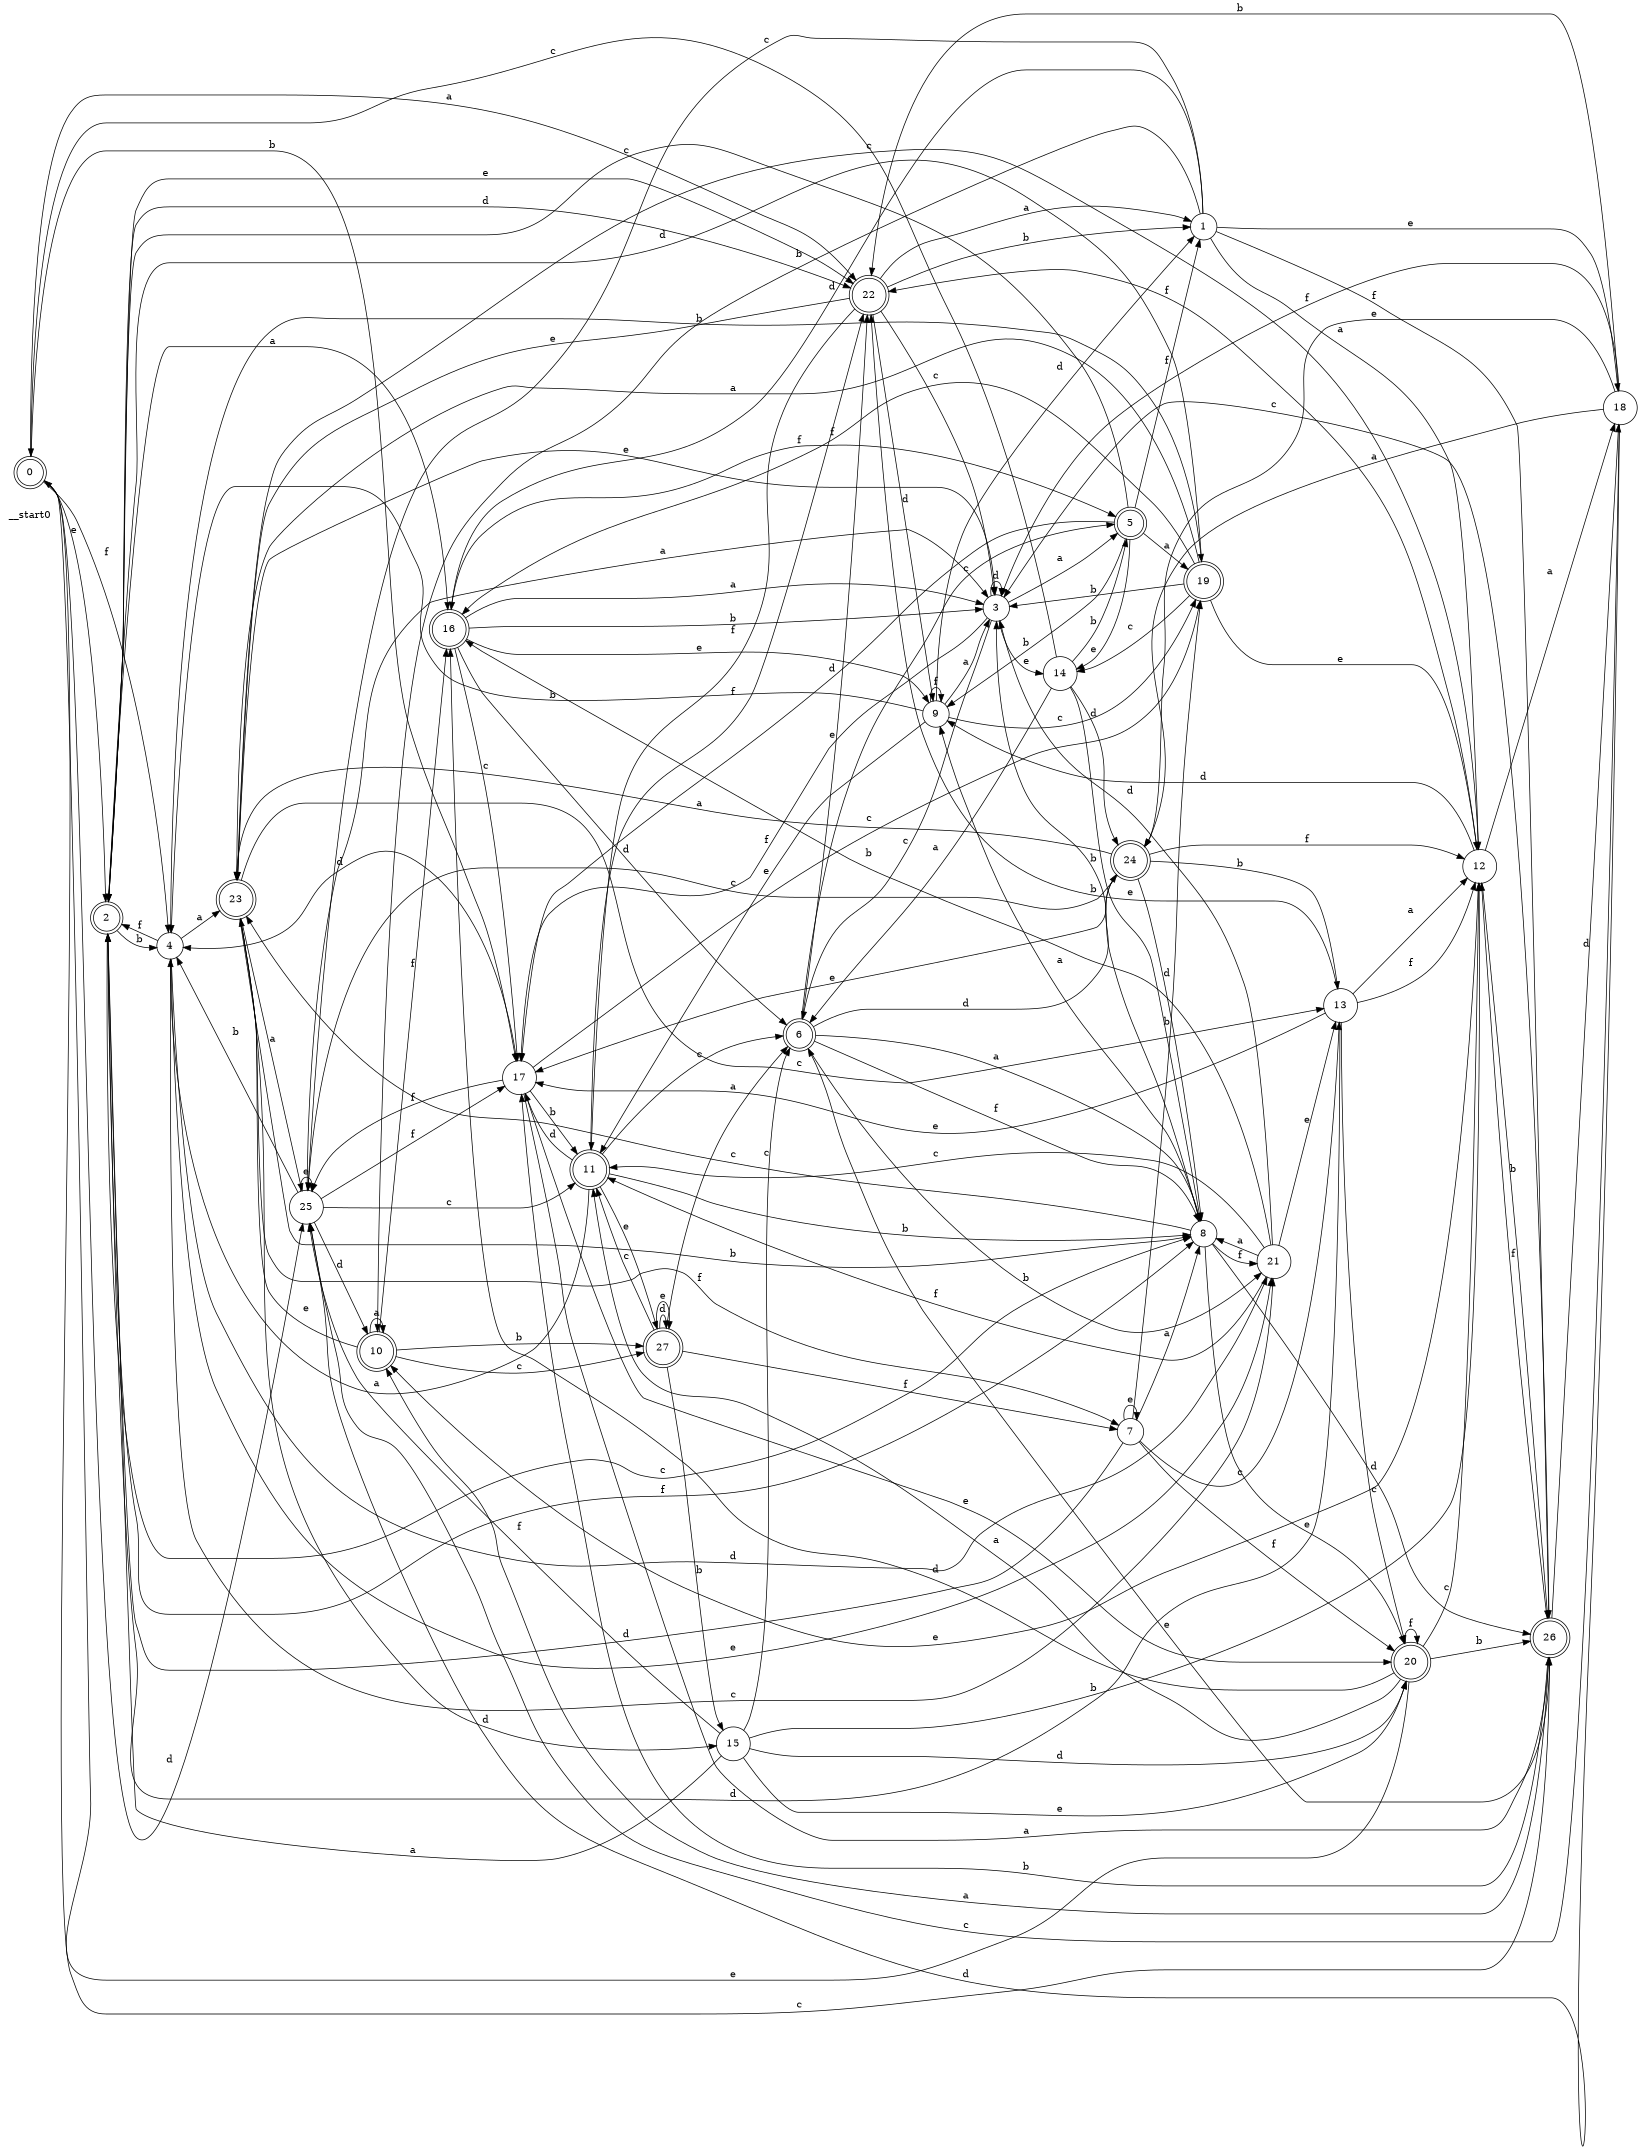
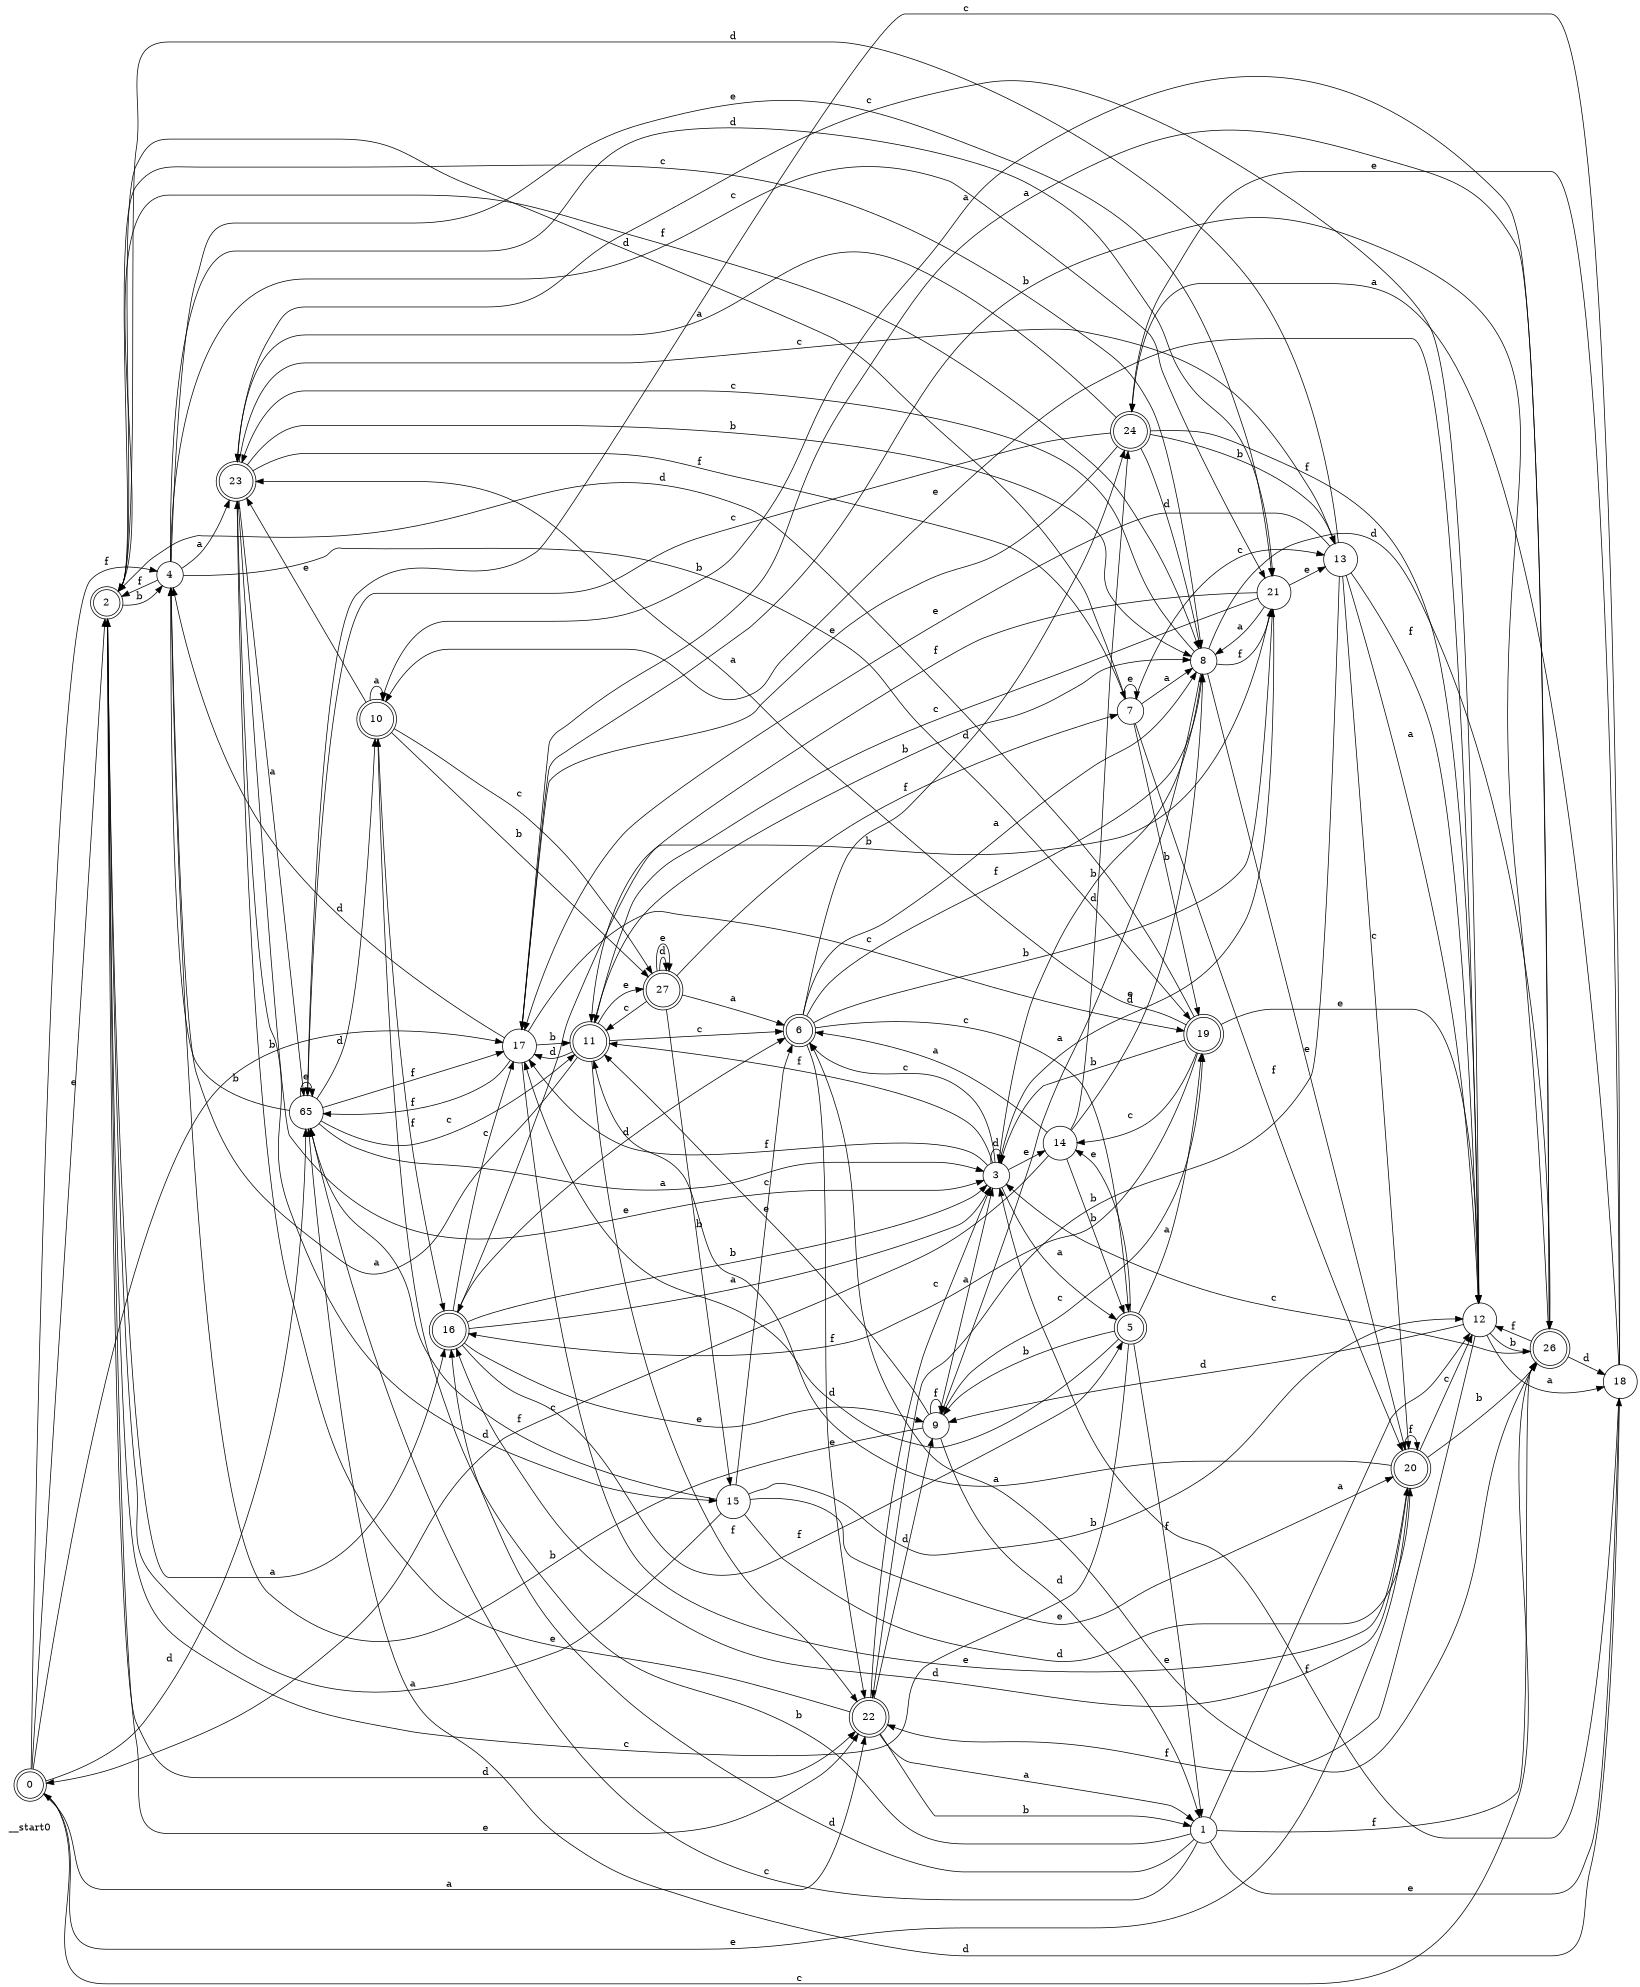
(1321, 14) -> none
(685, 711) -> (829, 1077)
(306, 1207) -> (306, 1112)
